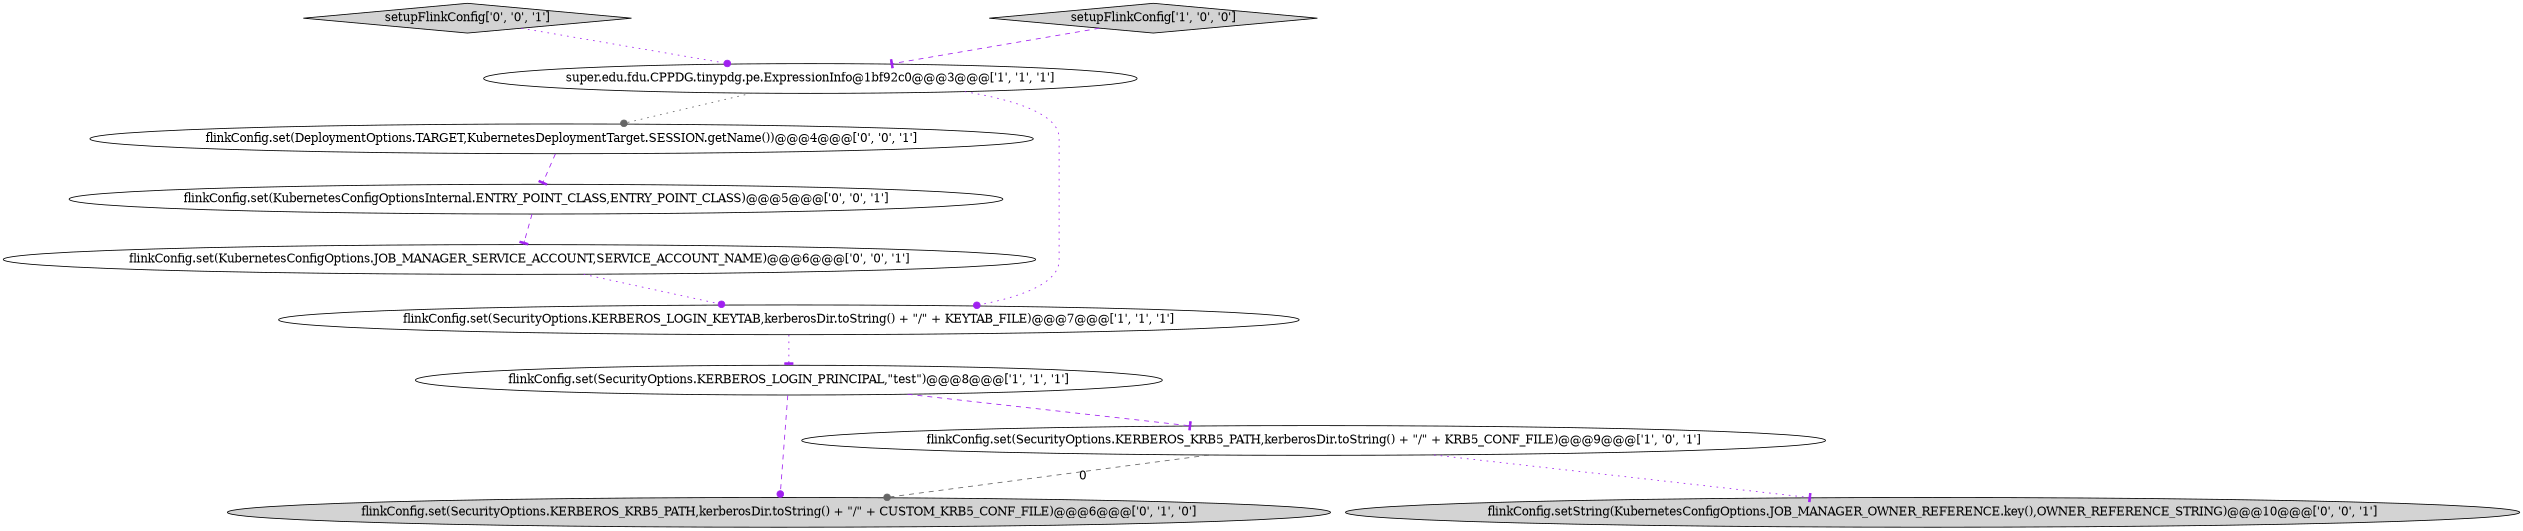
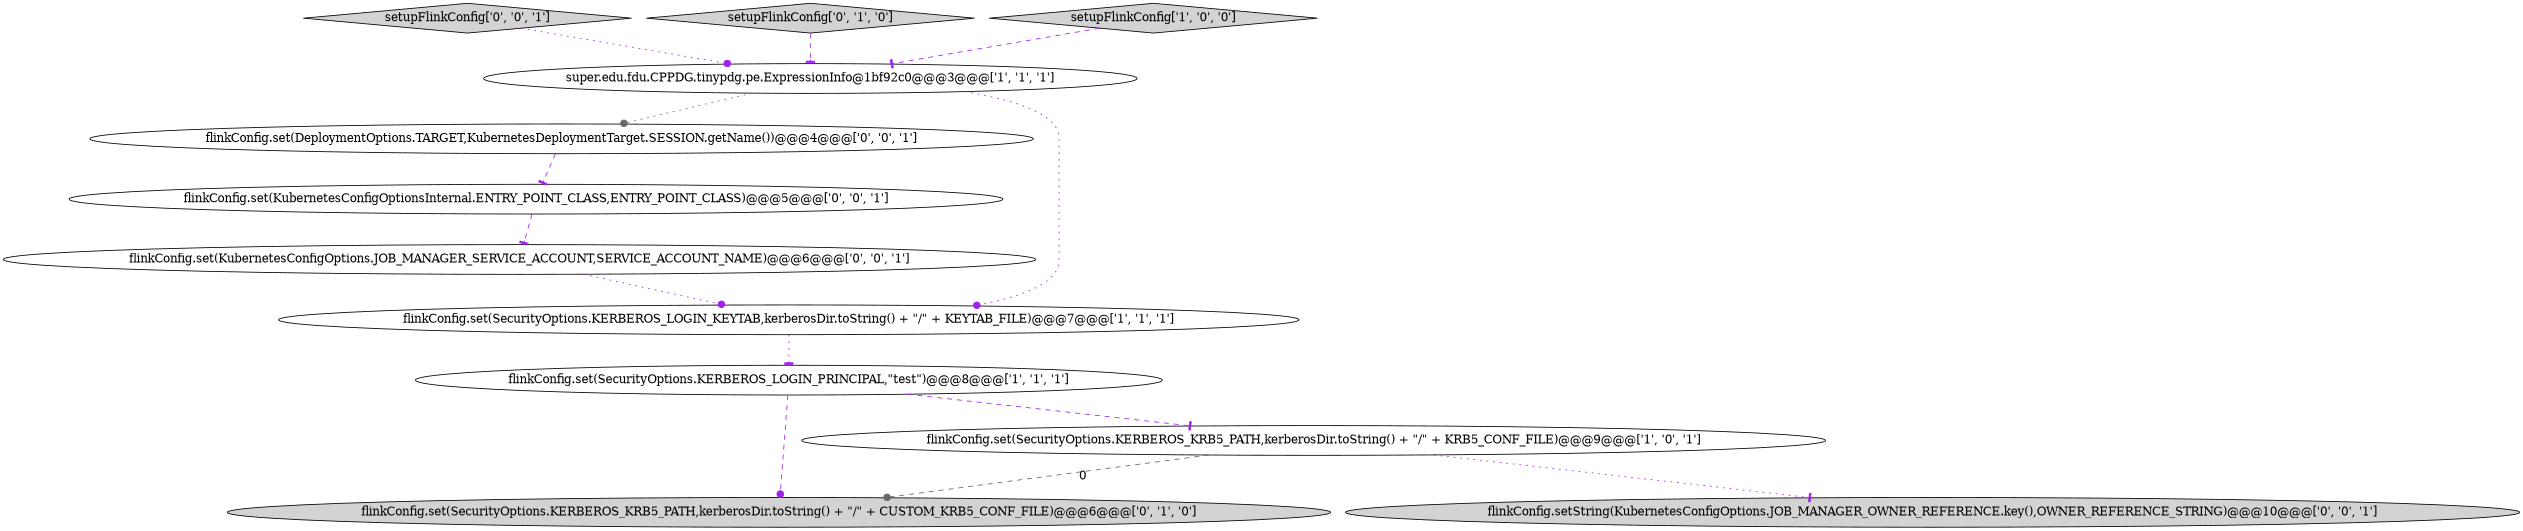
none -> (810, 18)
